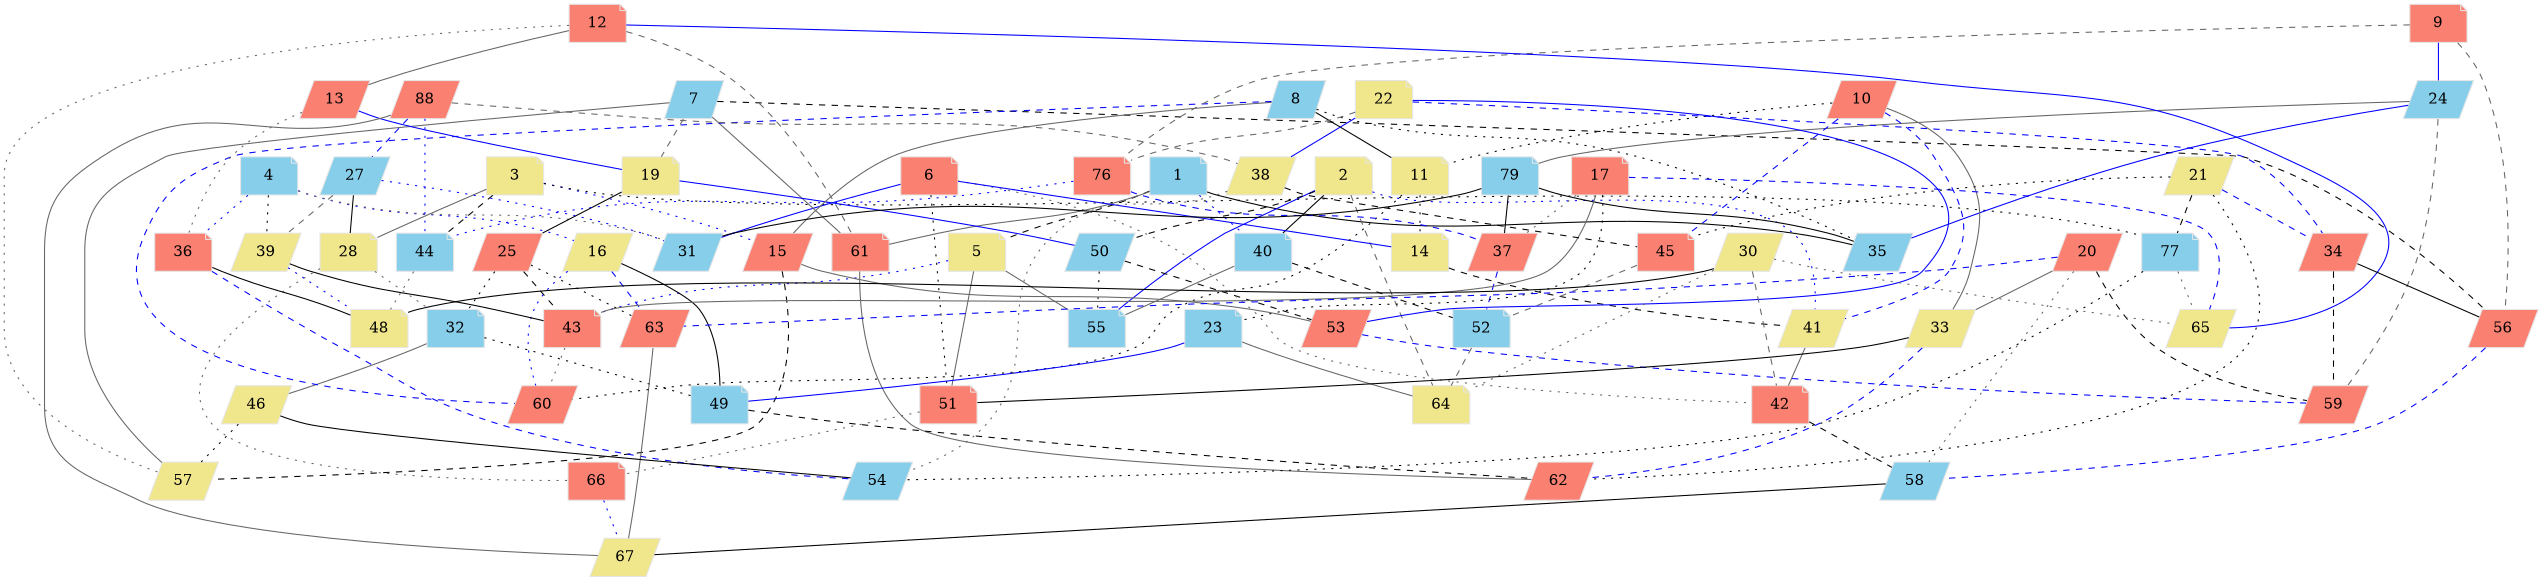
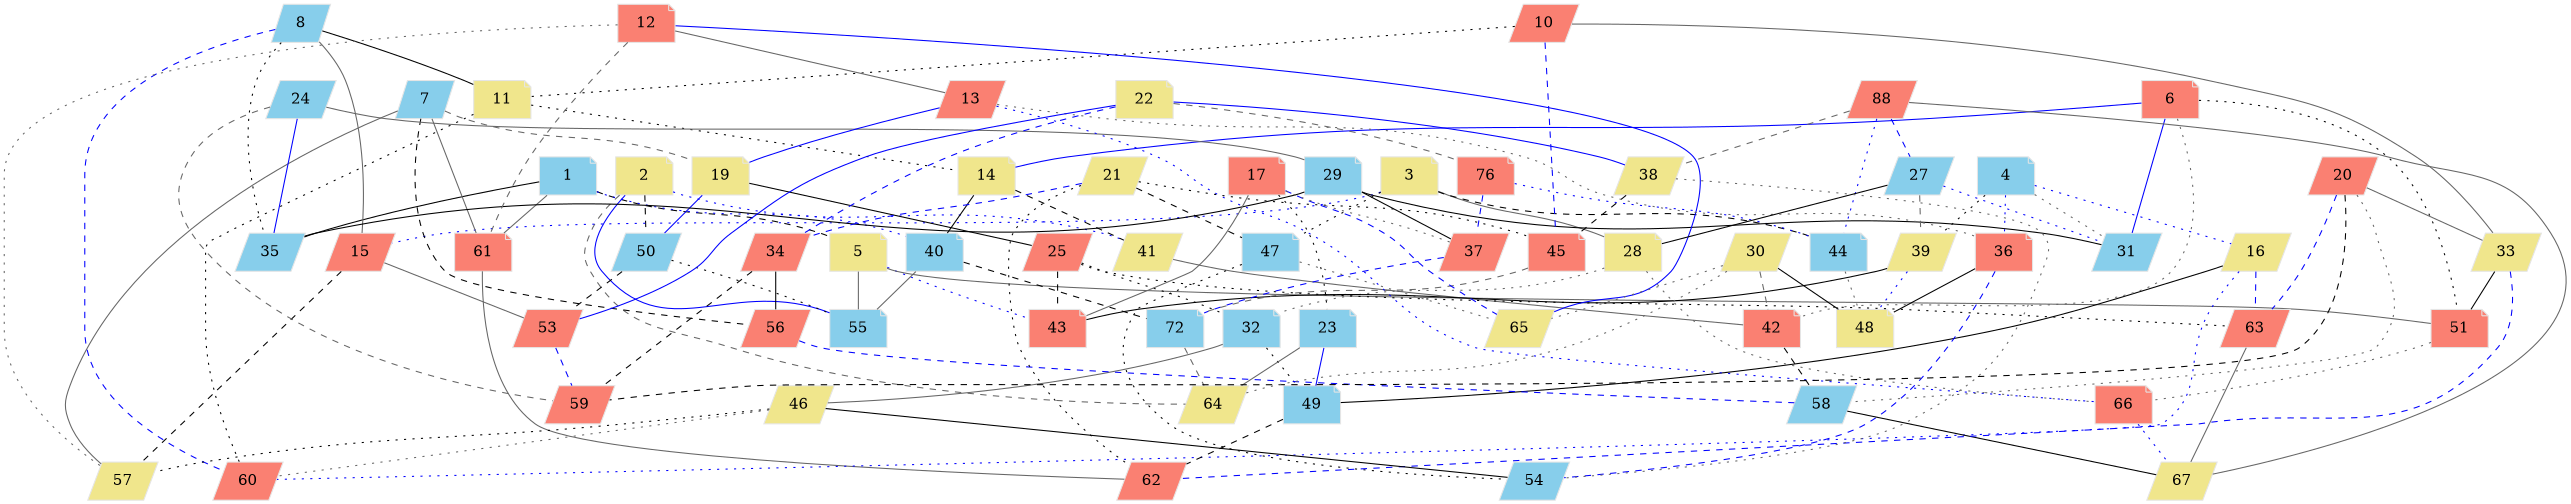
(2438, 23) -> none
(1510, 176) -> (1333, 176)
(1310, 208) -> (961, 214)
(1963, 237) -> none
(2170, 252) -> (1271, 252)
(1481, 329) -> (1175, 329)
none -> (1514, 354)
(557, 367) -> (524, 443)
(1441, 405) -> (1213, 405)
